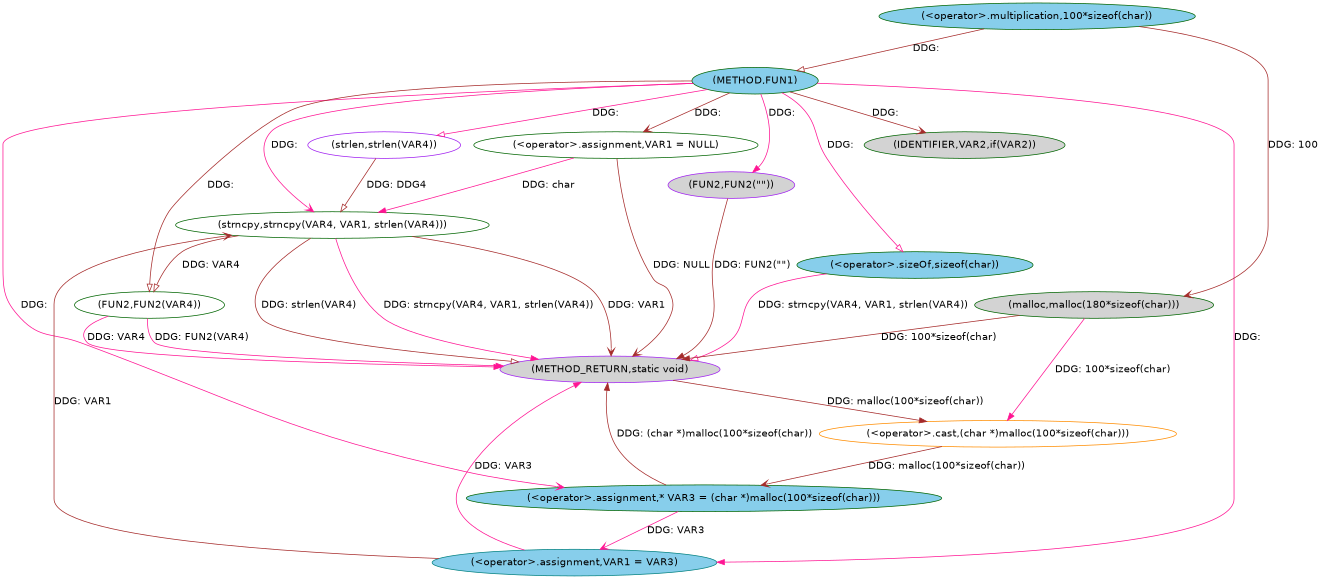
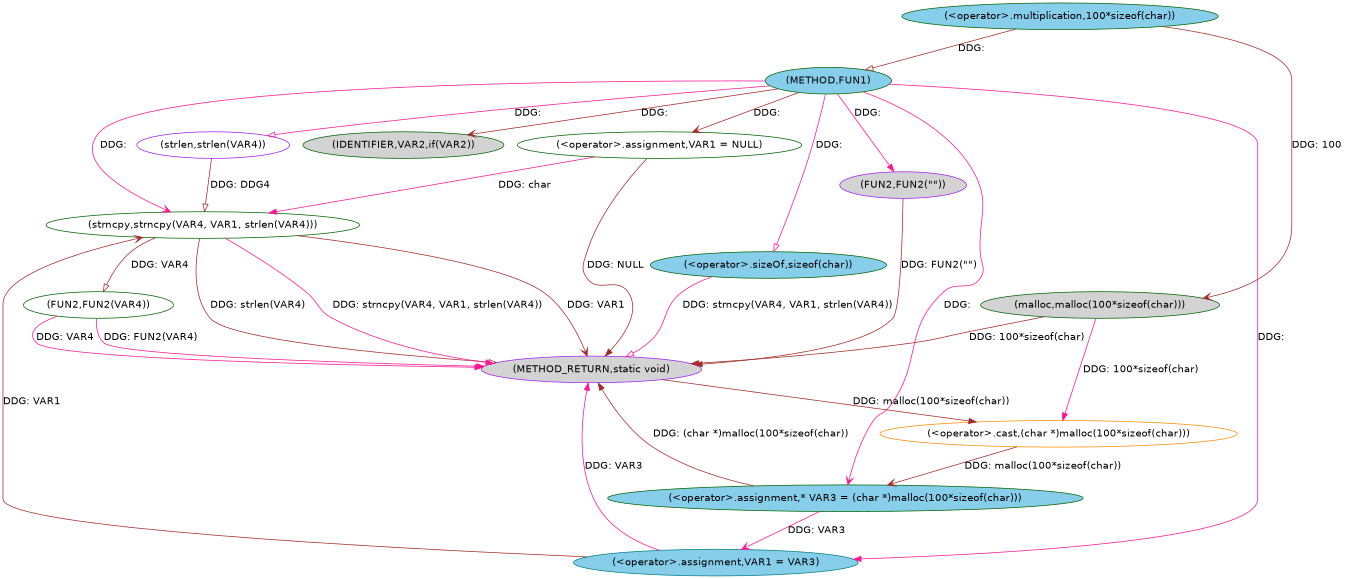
(389, 92) -> none
(645, 265) -> (583, 265)
(1094, 305) -> (1100, 305)
